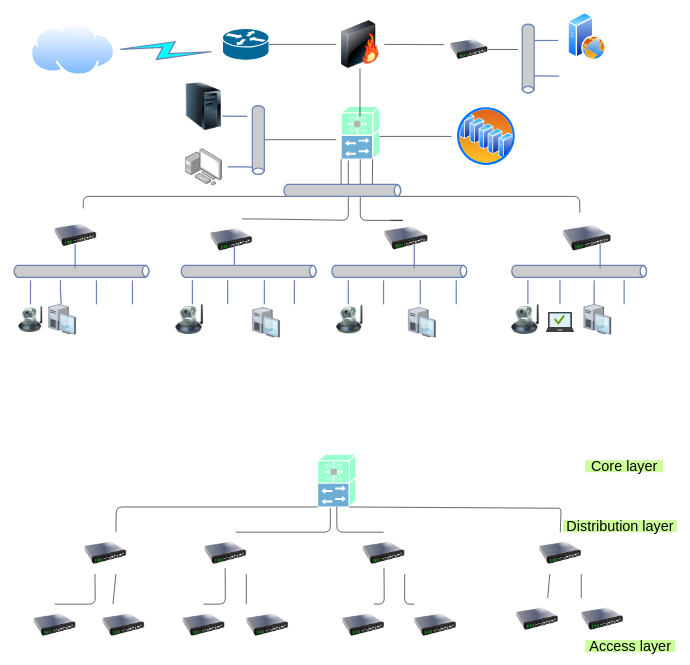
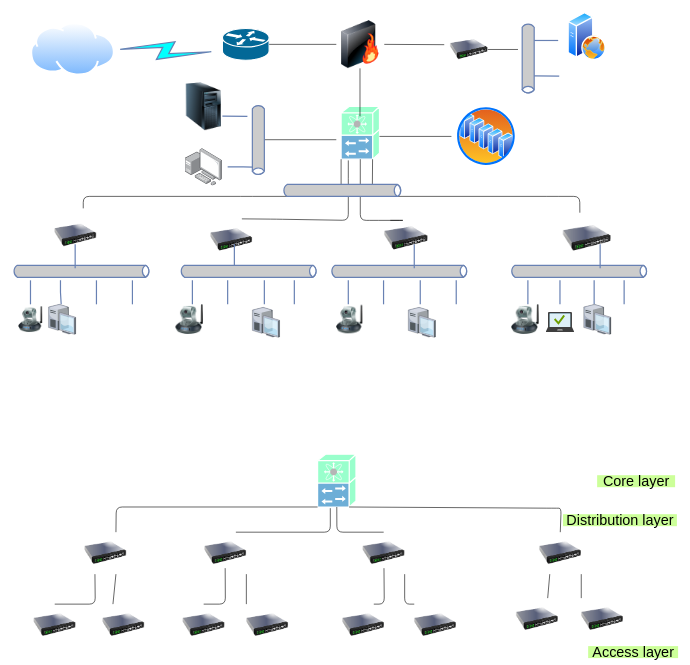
(624, 467) -> (636, 482)
(620, 527) -> (620, 521)
(630, 647) -> (633, 653)
